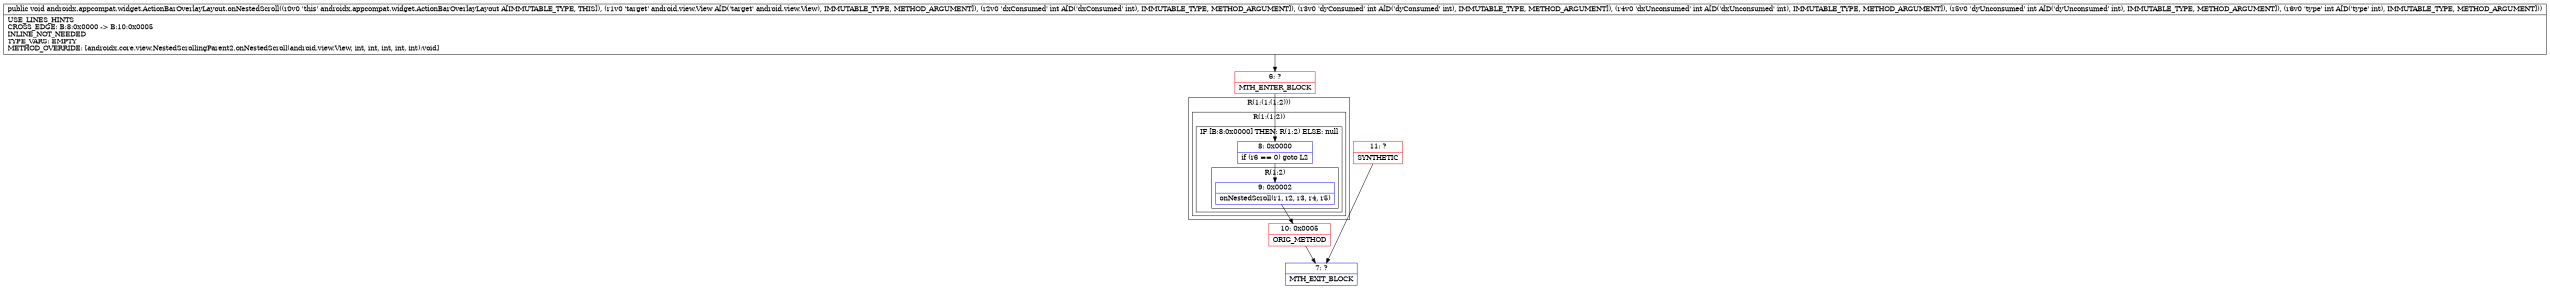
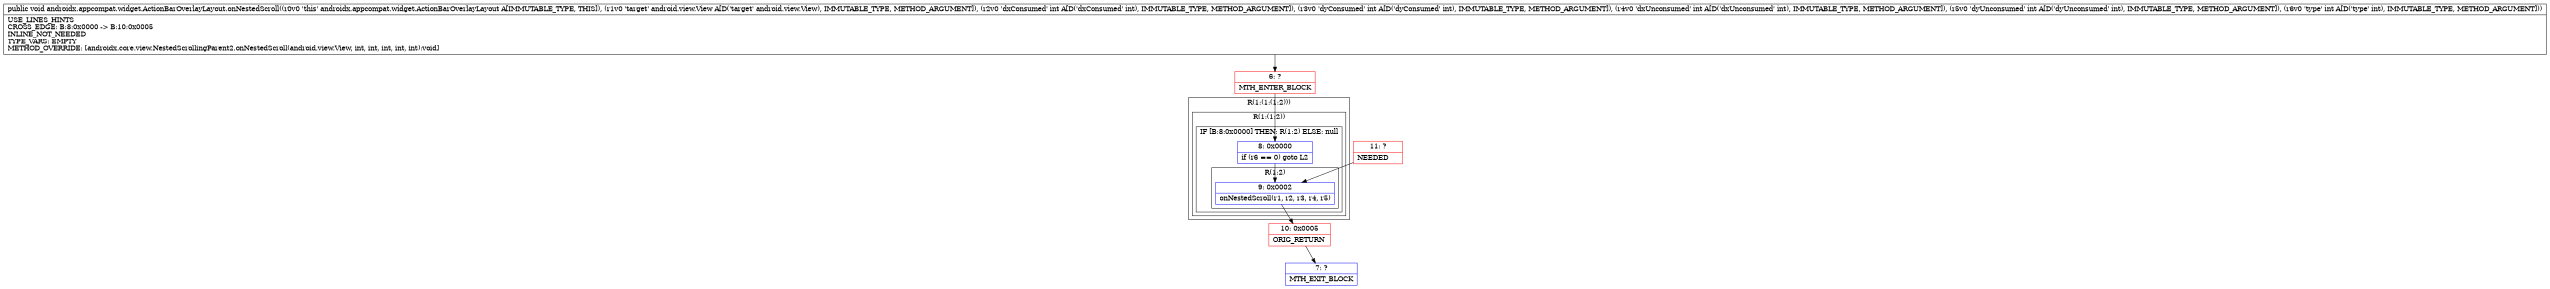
(1378, 158) -> (1373, 158)
(1353, 207) -> (1330, 172)
(1300, 240) -> (1299, 240)
